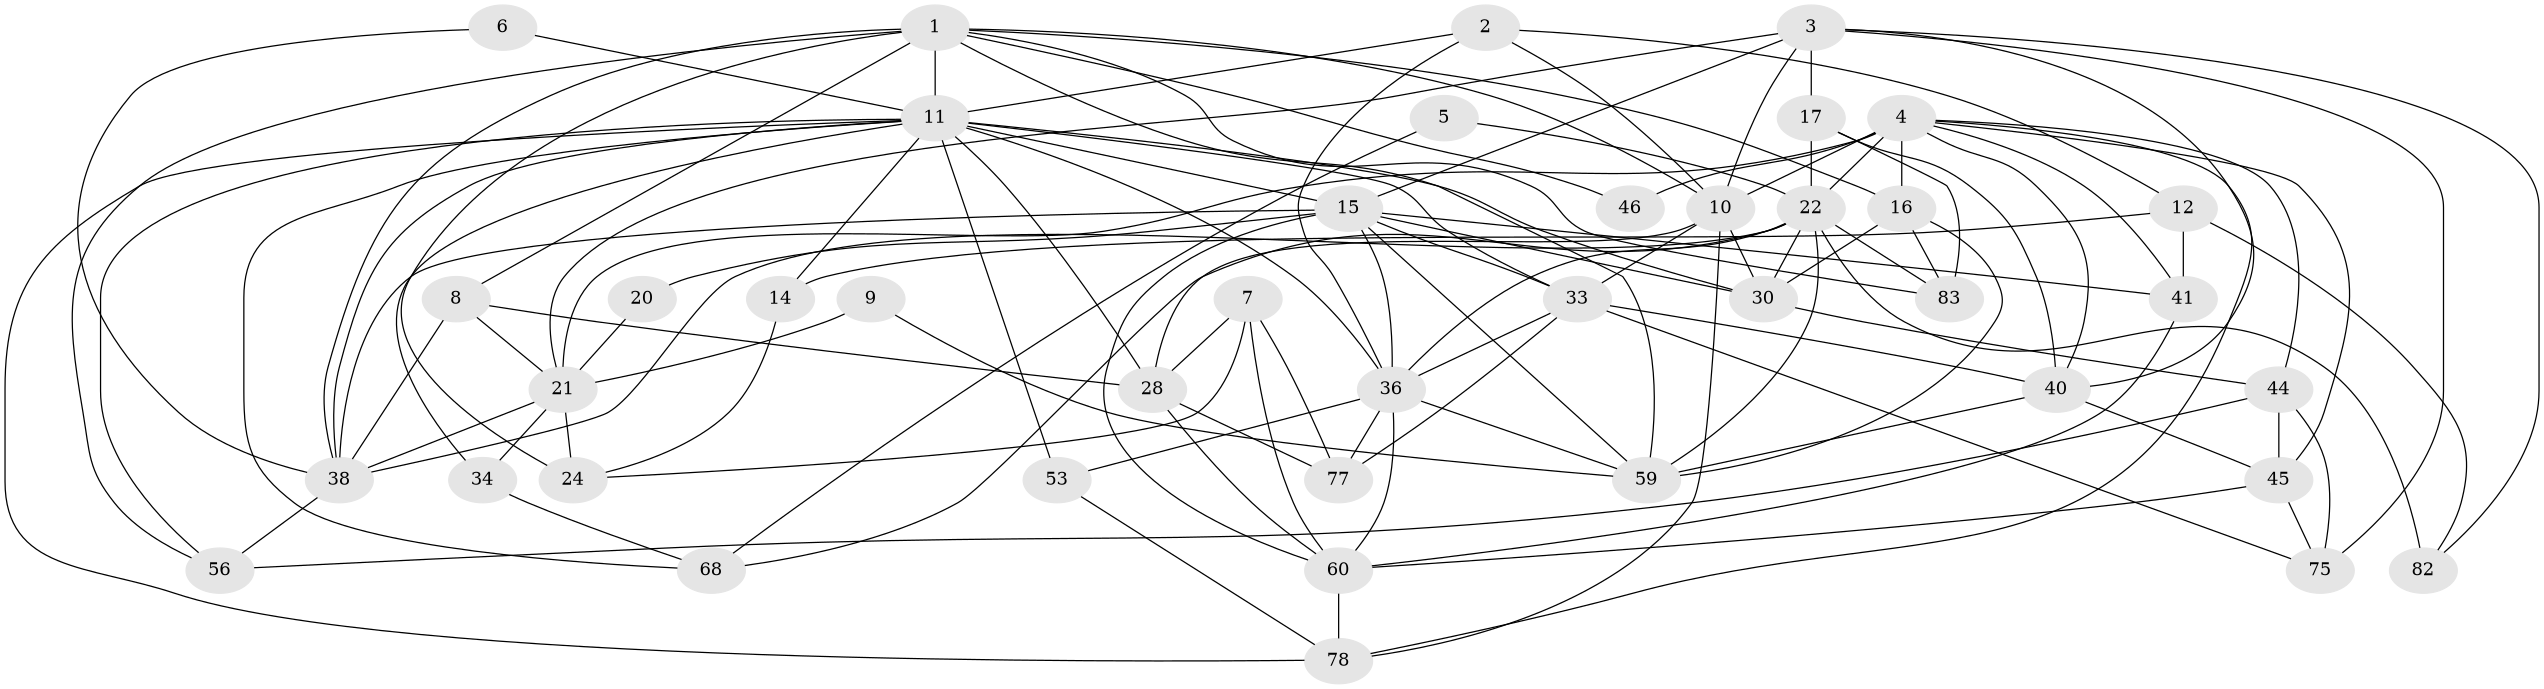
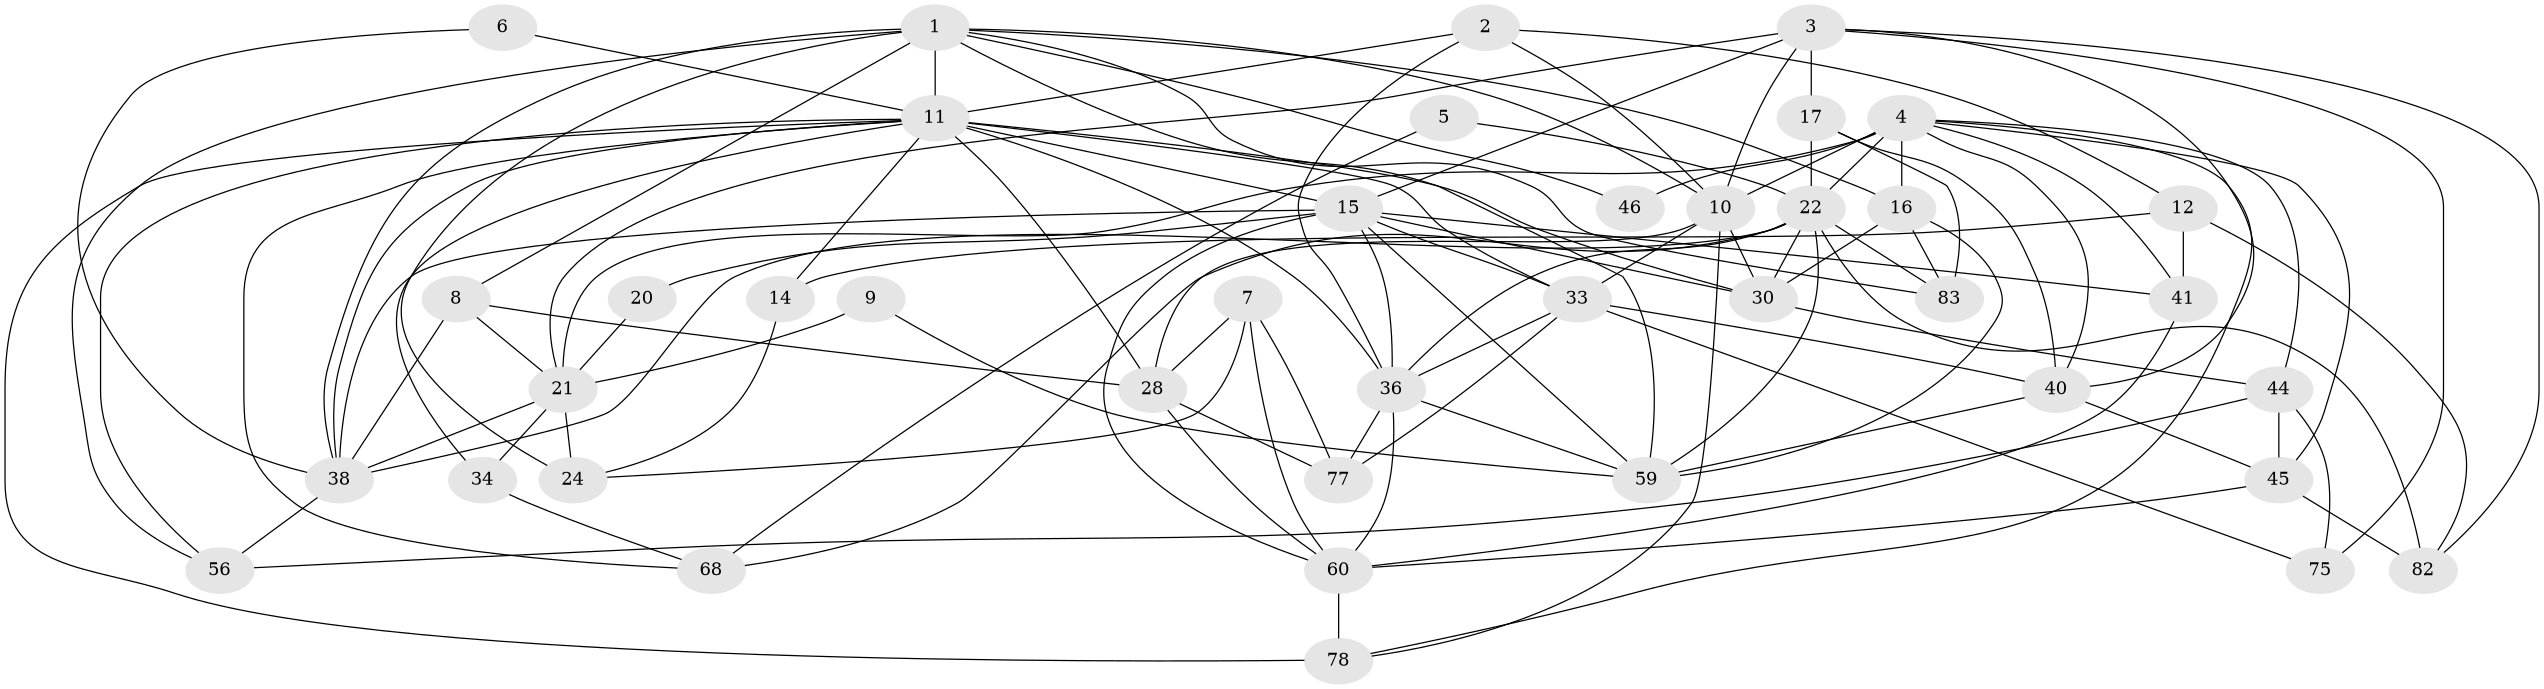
(1057, 480) -> none
(2300, 525) -> (2351, 525)
